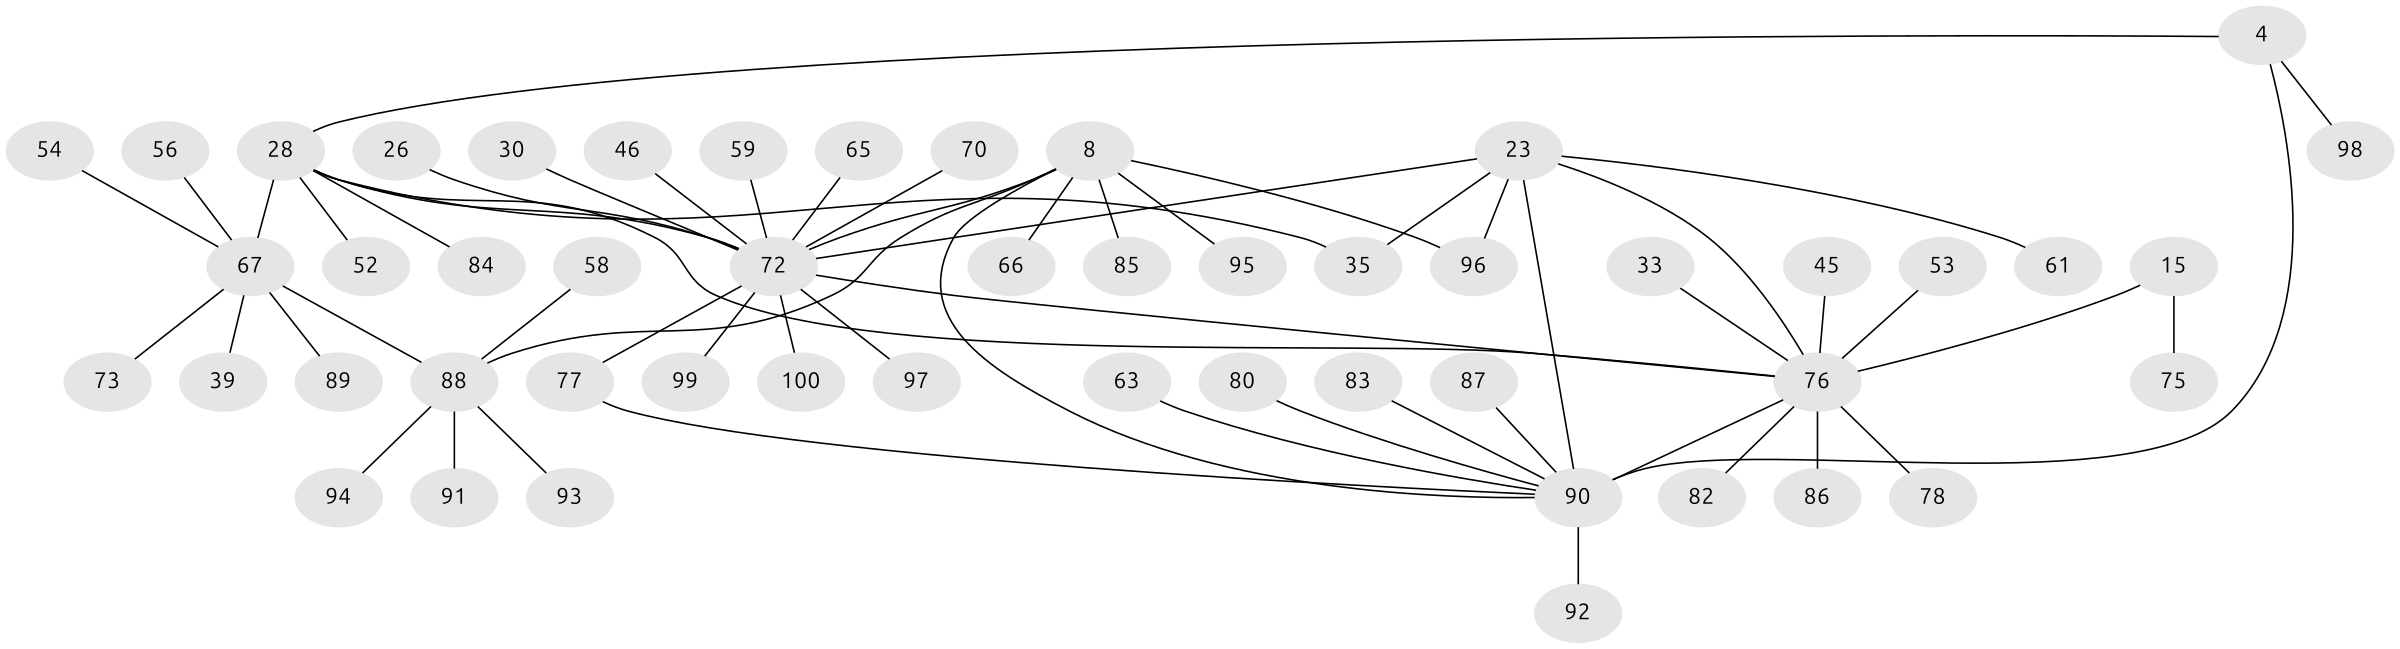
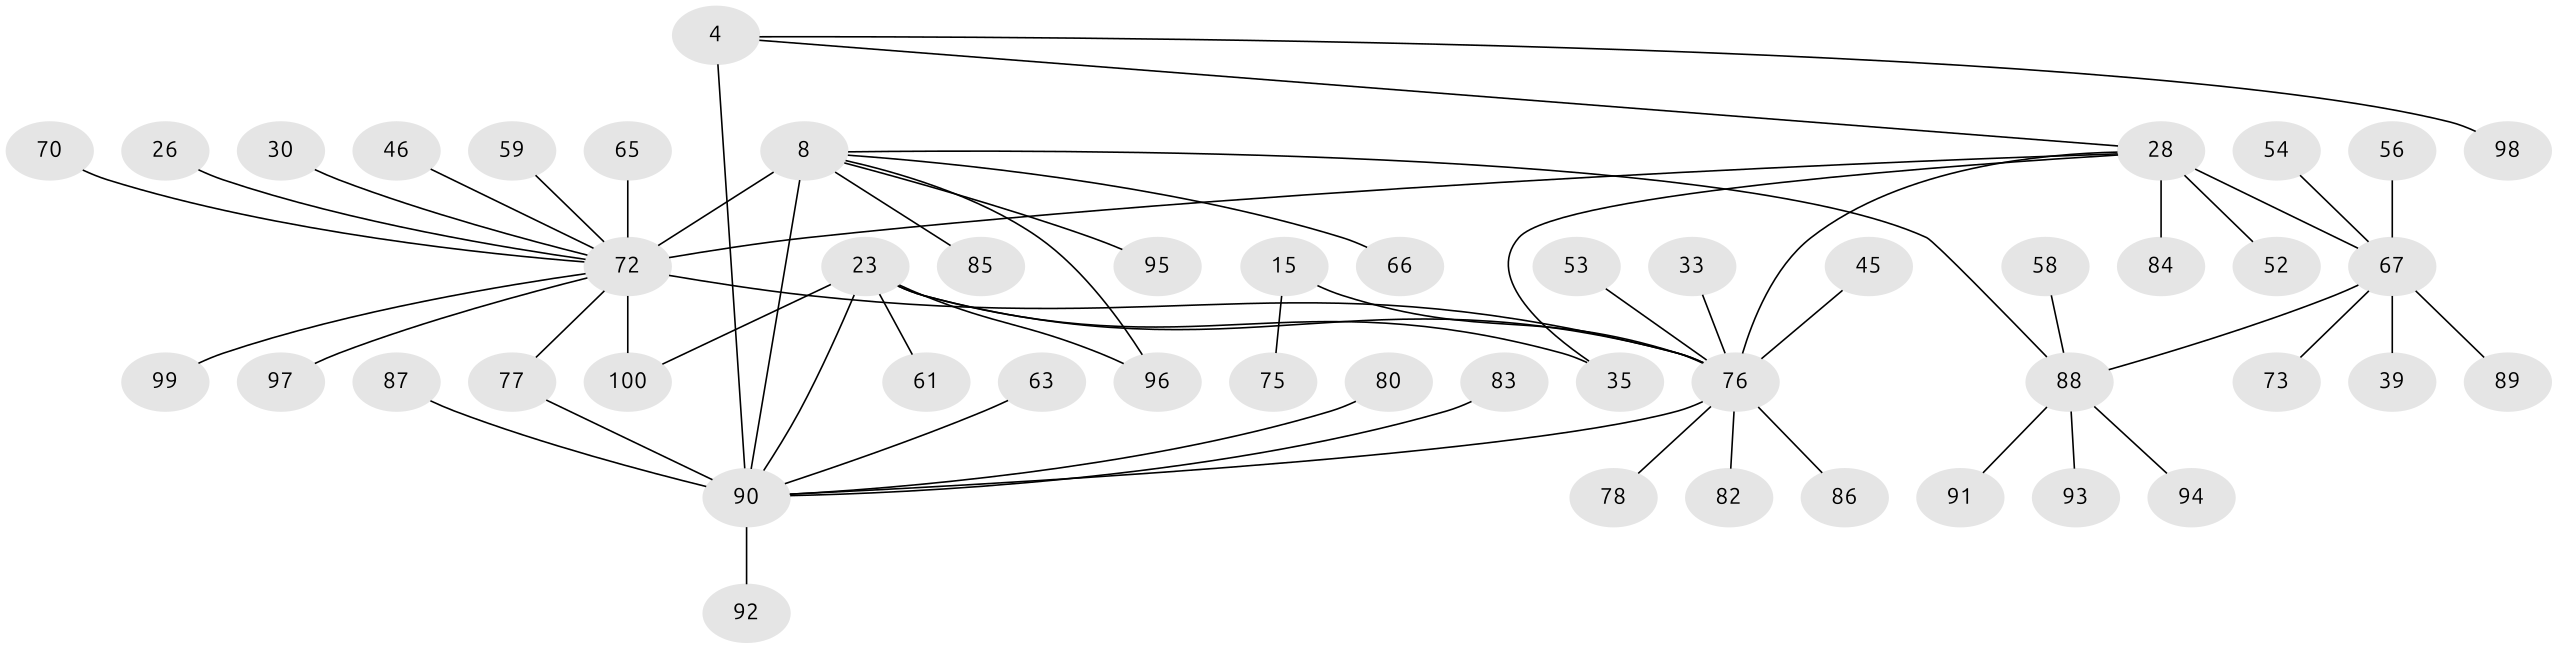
(1180, 204) -> (747, 324)
